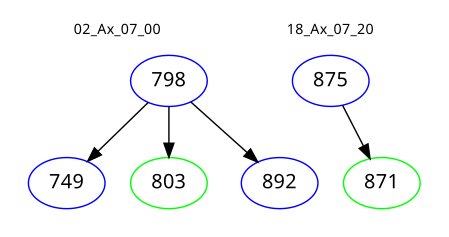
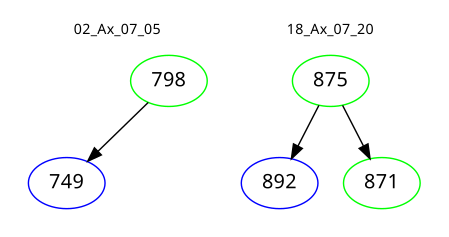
(118, 31) -> (118, 31)
(169, 81) -> (169, 81)
(331, 81) -> (331, 81)
(209, 118) -> (308, 126)
(169, 183) -> none
